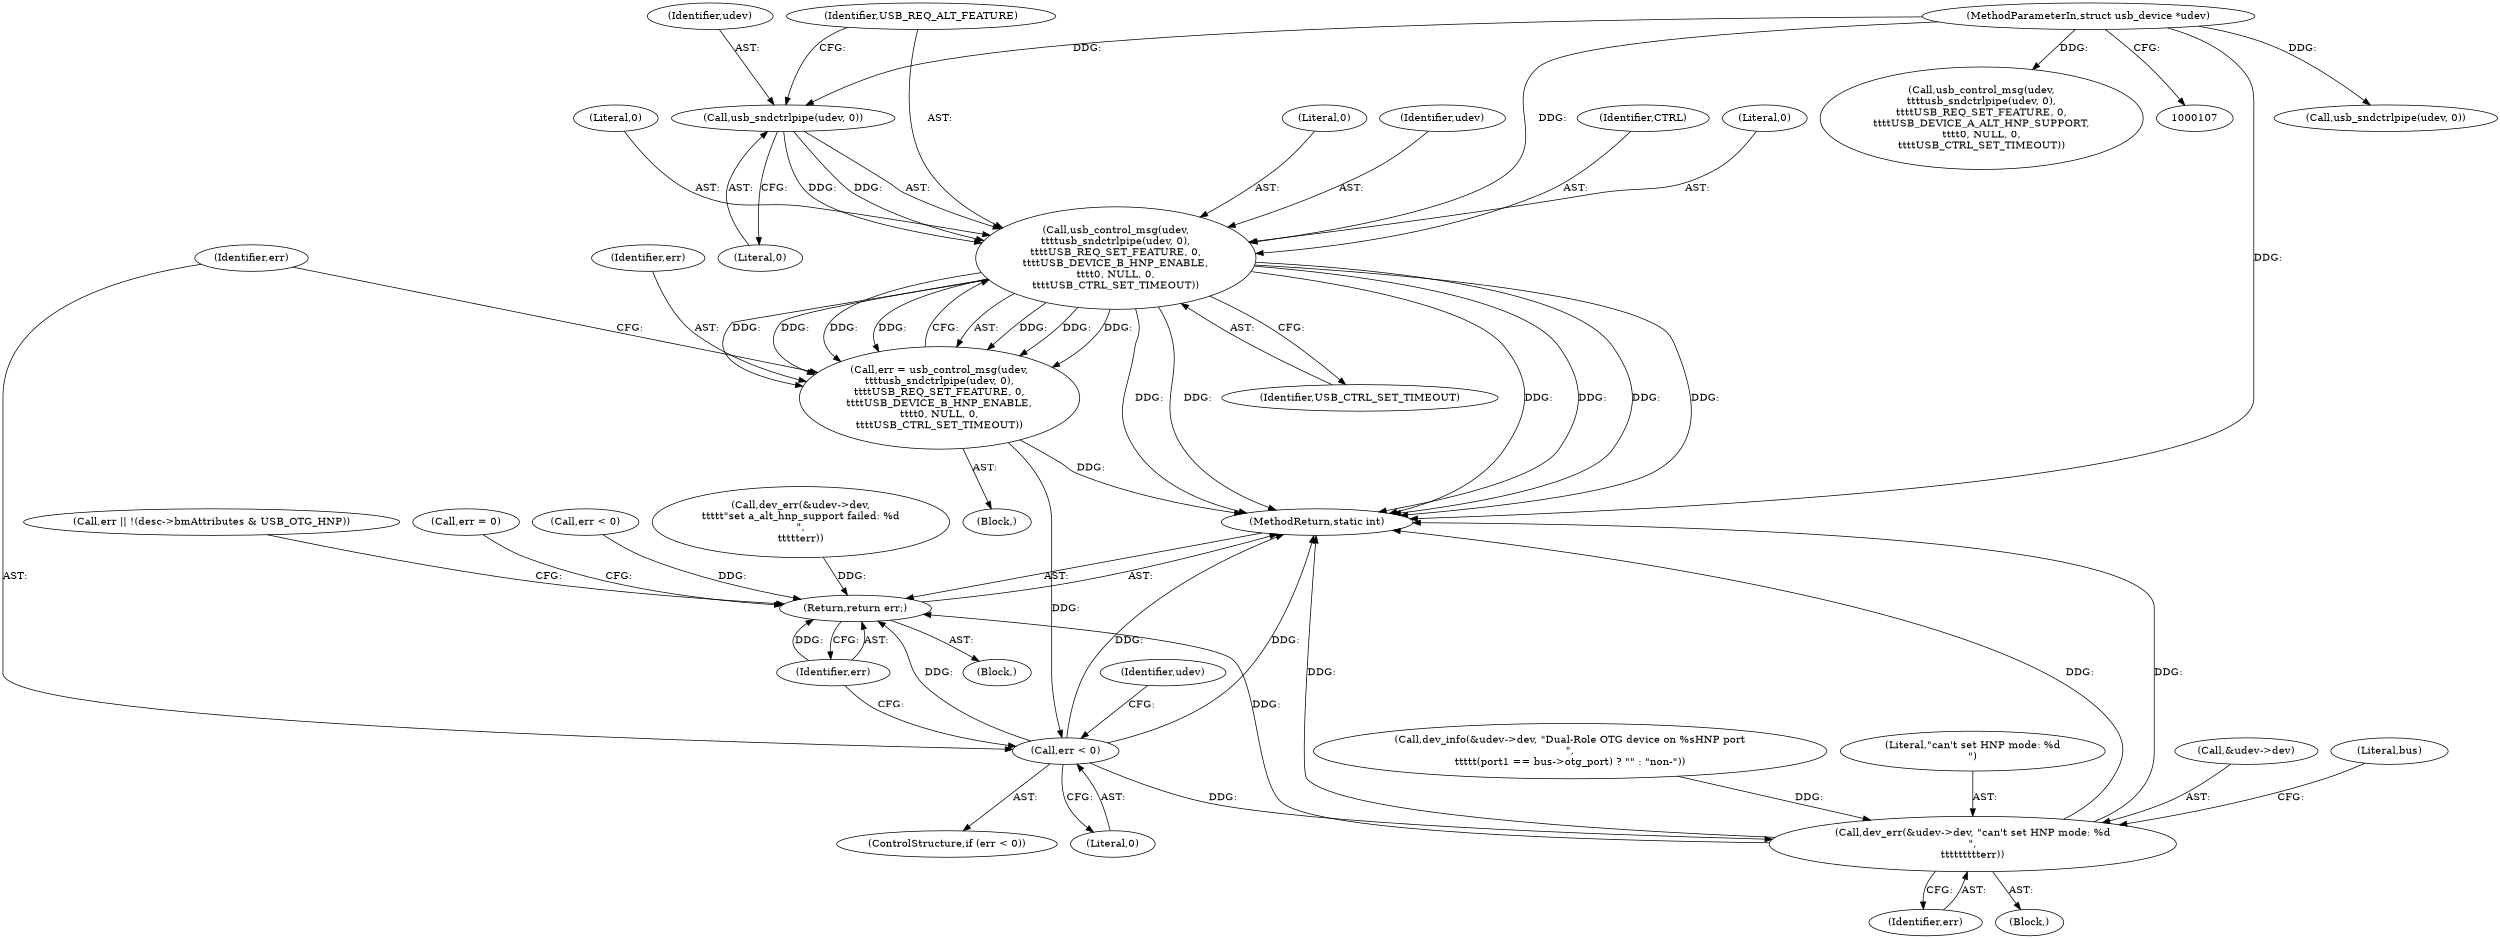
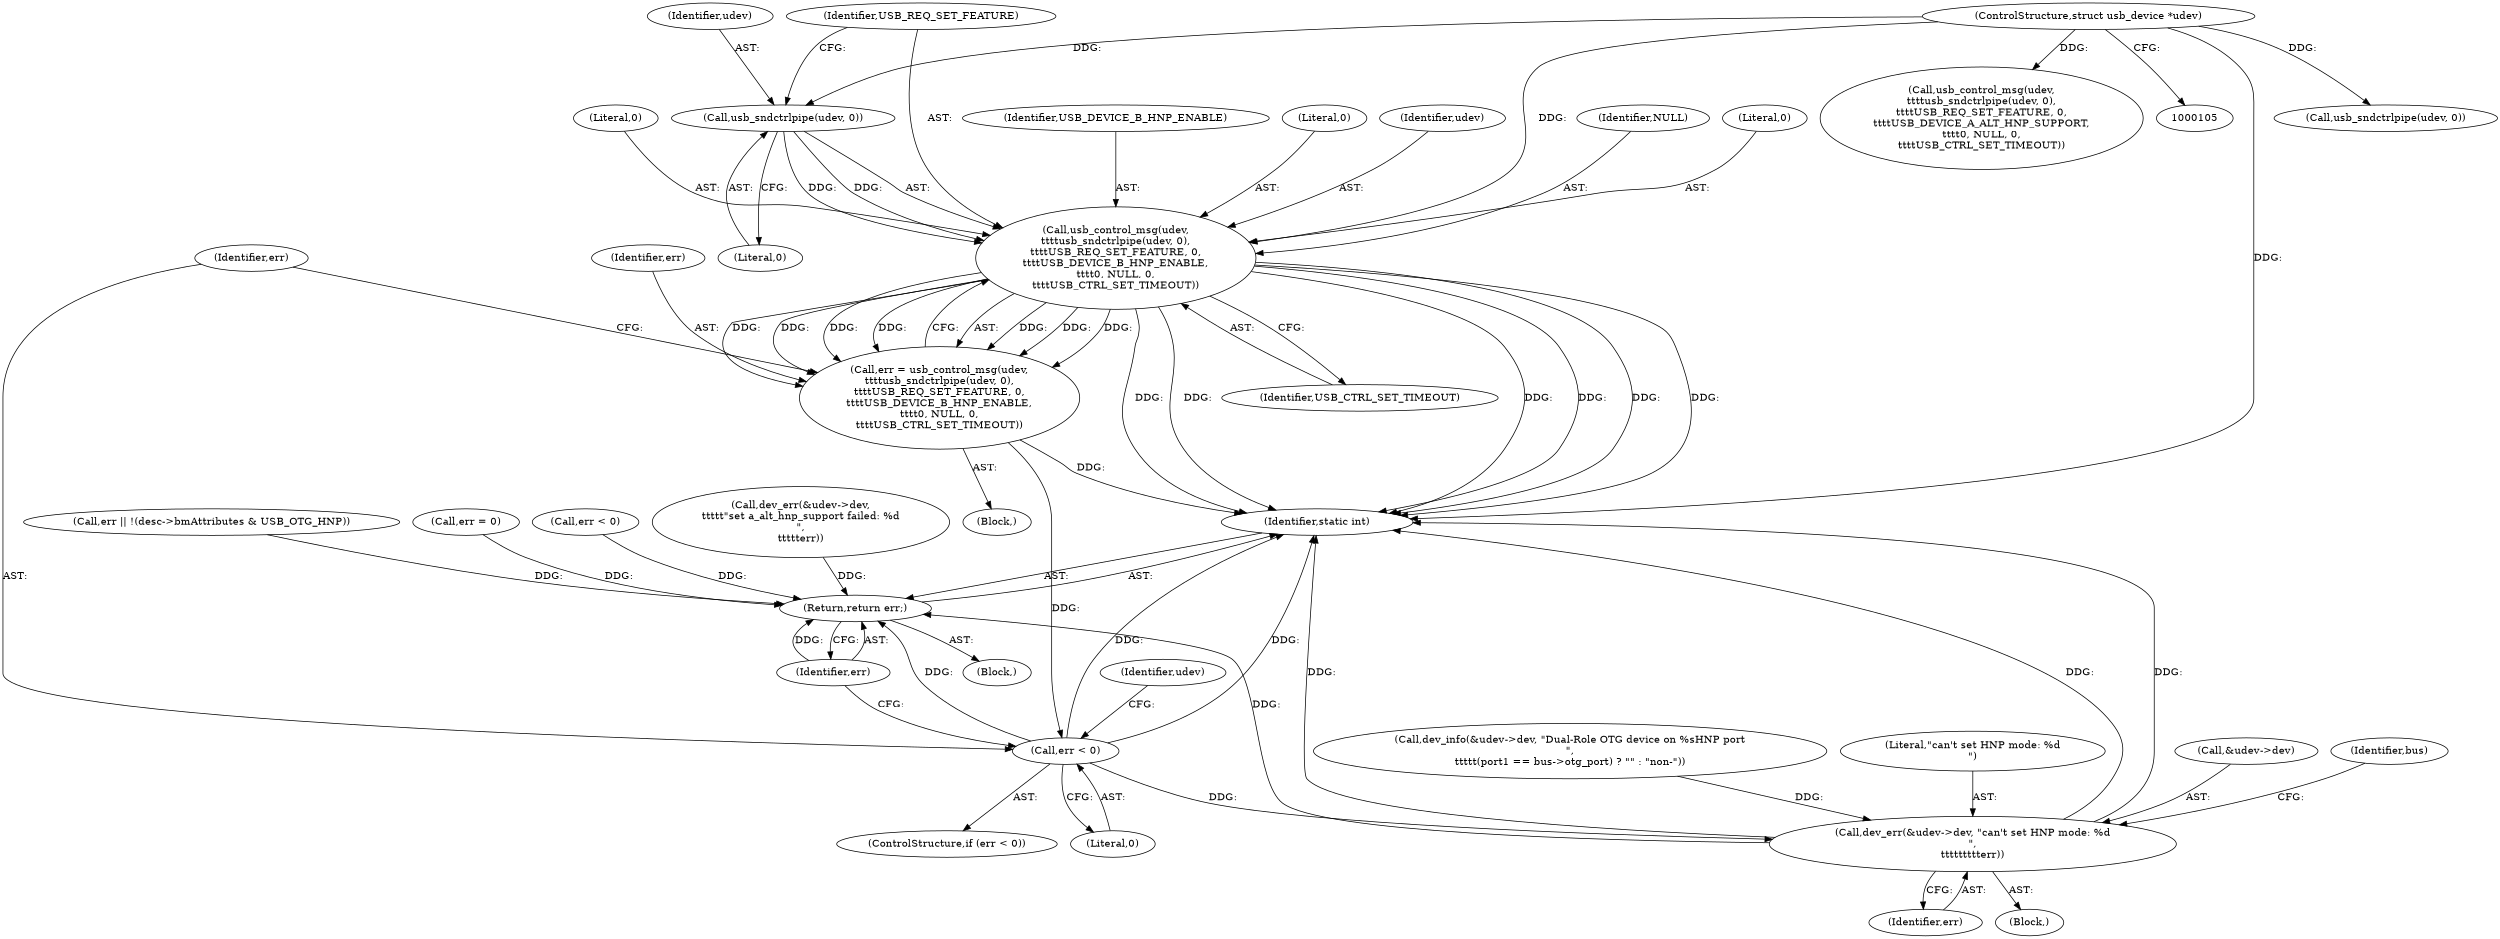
(921, 16) -> (921, 16)
(2089, 16) -> (2089, 16)
none -> (1116, 118)
(1643, 118) -> (1643, 118)
(2195, 118) -> (2195, 118)
(1317, 522) -> (1317, 522)
(551, 576) -> (551, 576)
(621, 576) -> (621, 576)
(2390, 751) -> (2390, 751)
